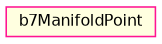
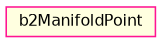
(81, 22) -> (81, 22)
